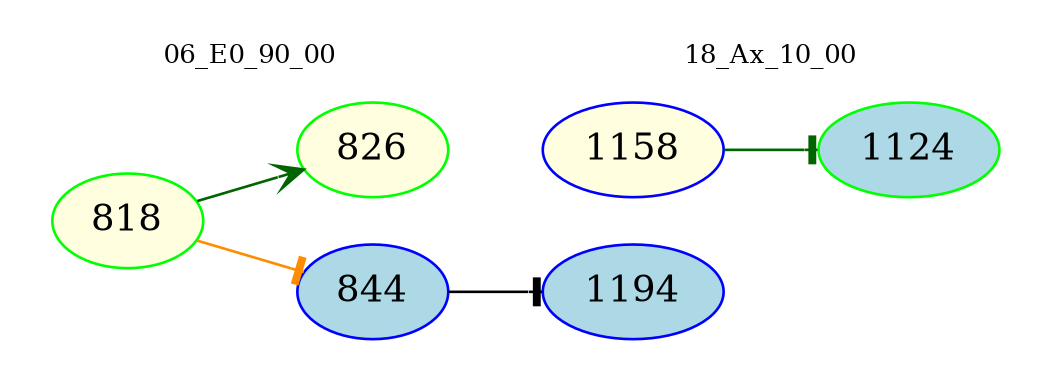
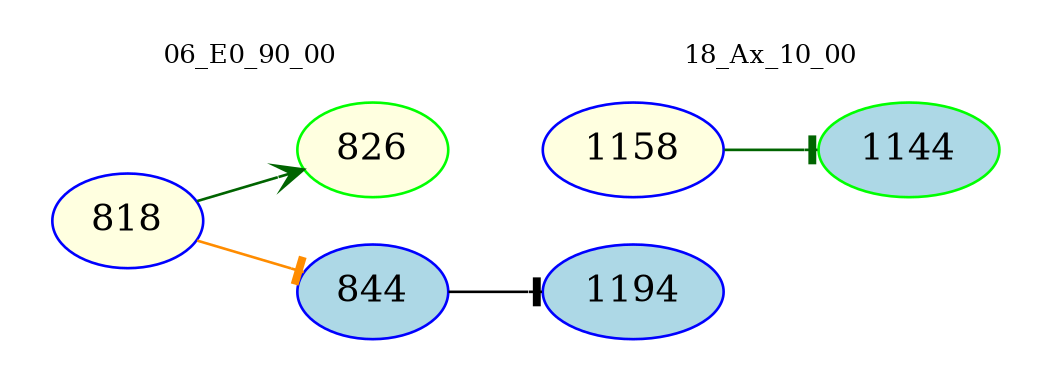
(909, 150) -> (909, 150)
(128, 221) -> (128, 221)
